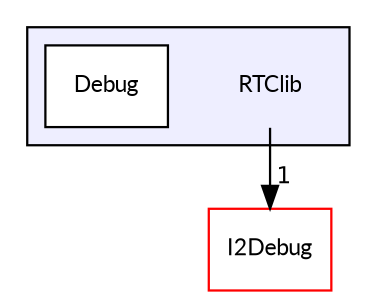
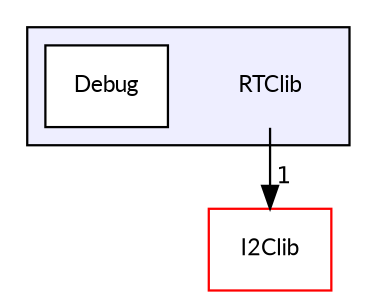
(270, 250) -> (270, 250)
